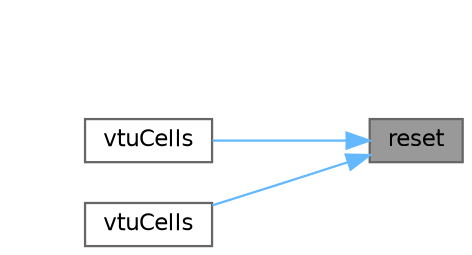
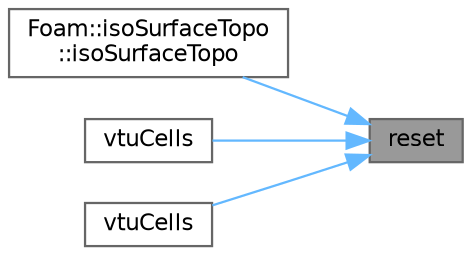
none -> (149, 43)
